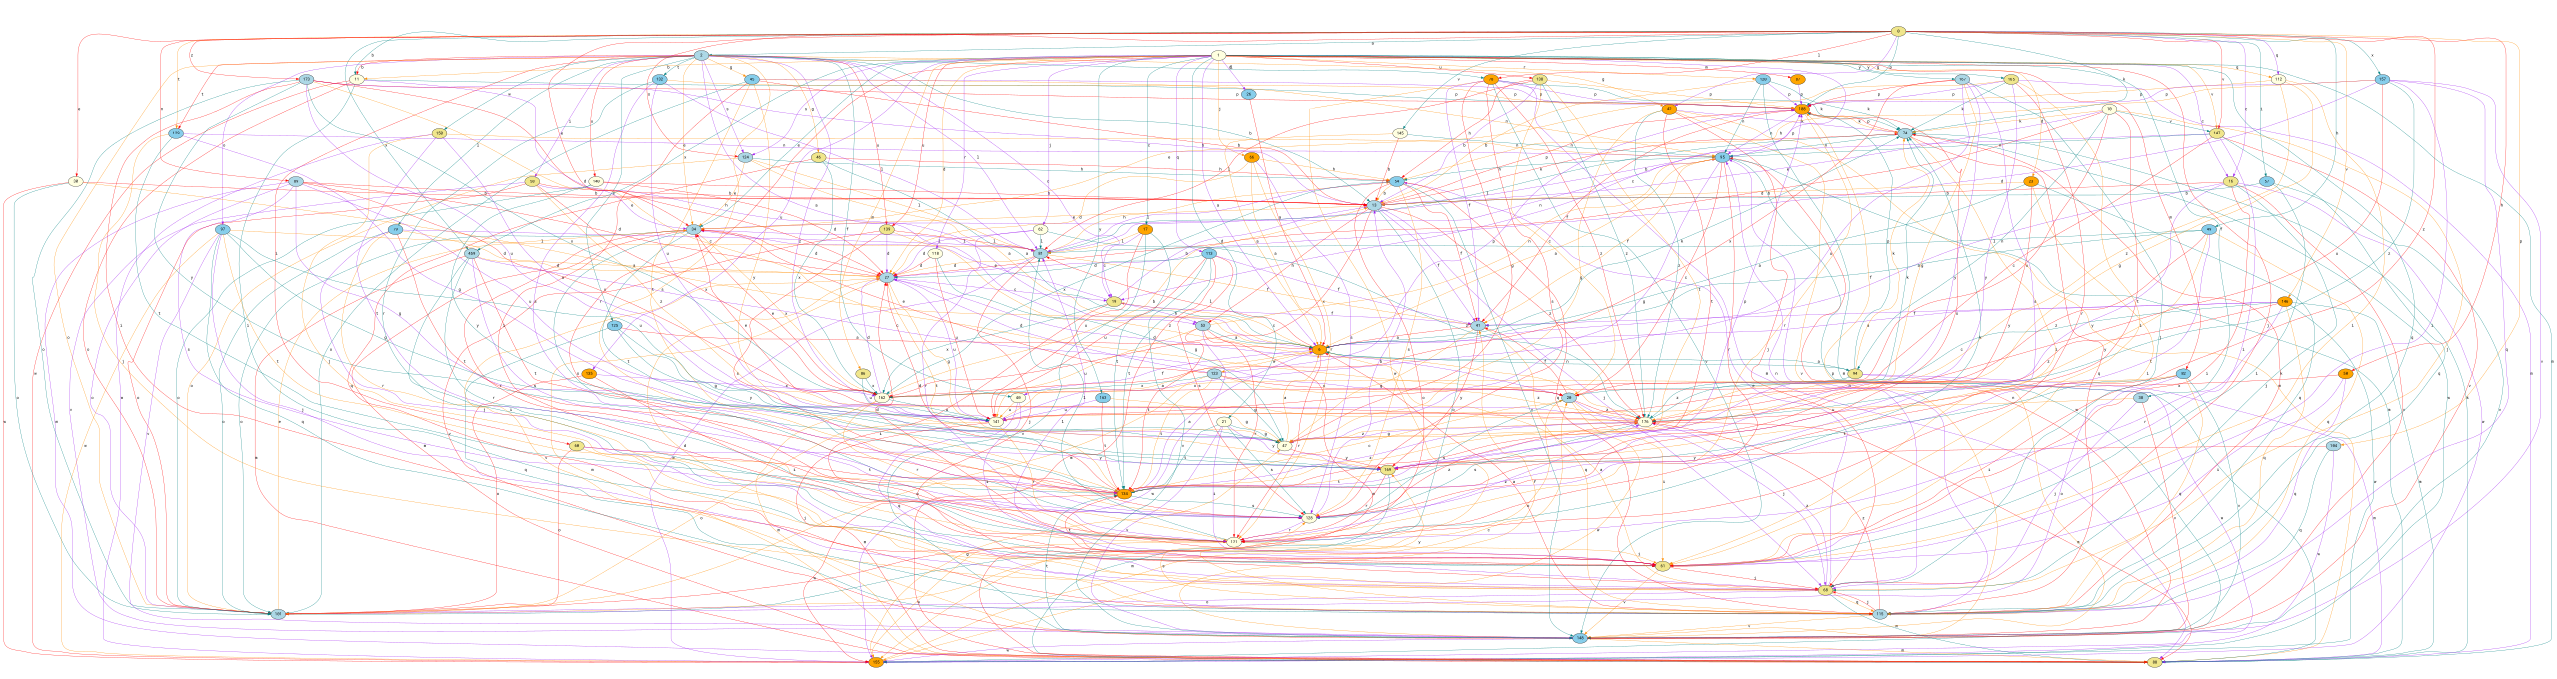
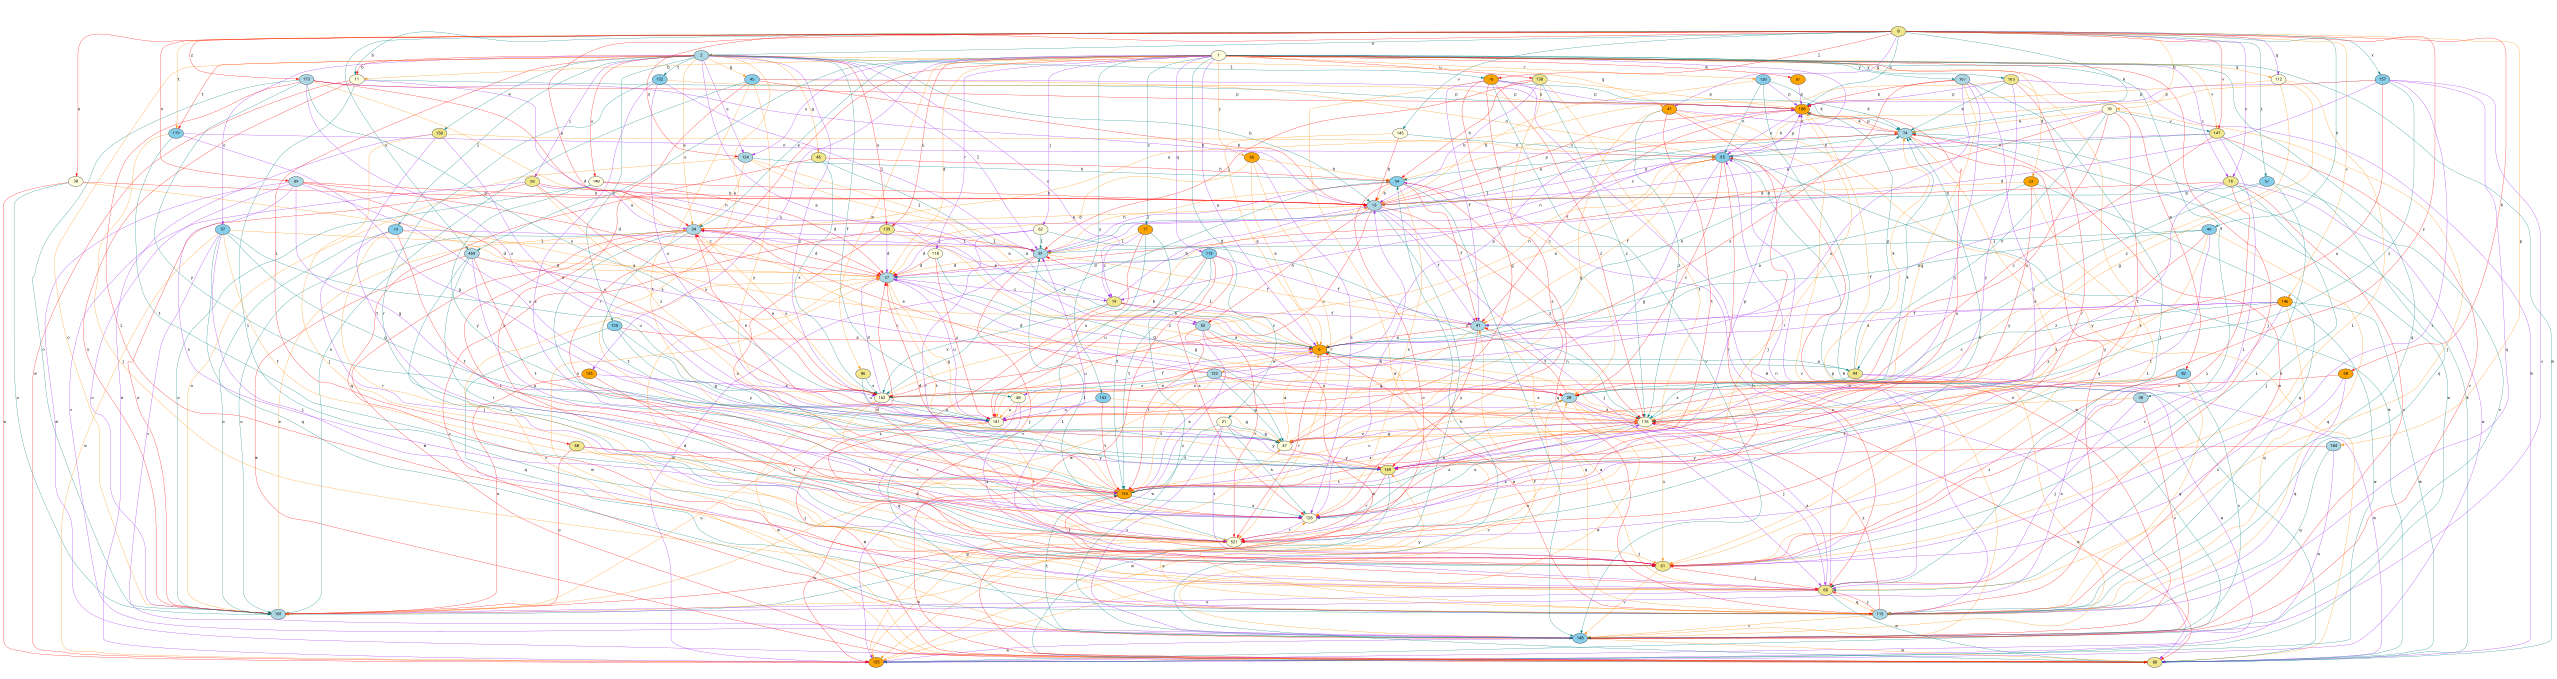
none -> (2165, 48)
(1249, 94) -> none
none -> (1934, 348)
(1754, 386) -> (1754, 386)
(1234, 542) -> (1234, 542)
none -> (1266, 630)
